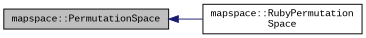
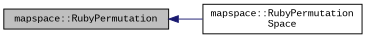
(86, 19) -> (86, 19)
